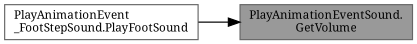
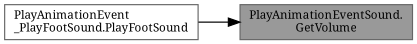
(101, 22) -> (101, 22)
